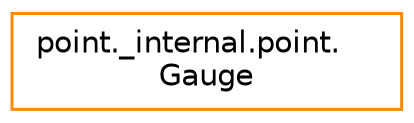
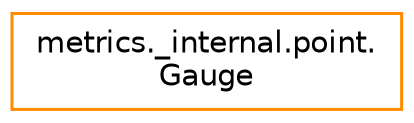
(207, 61) -> (207, 61)
